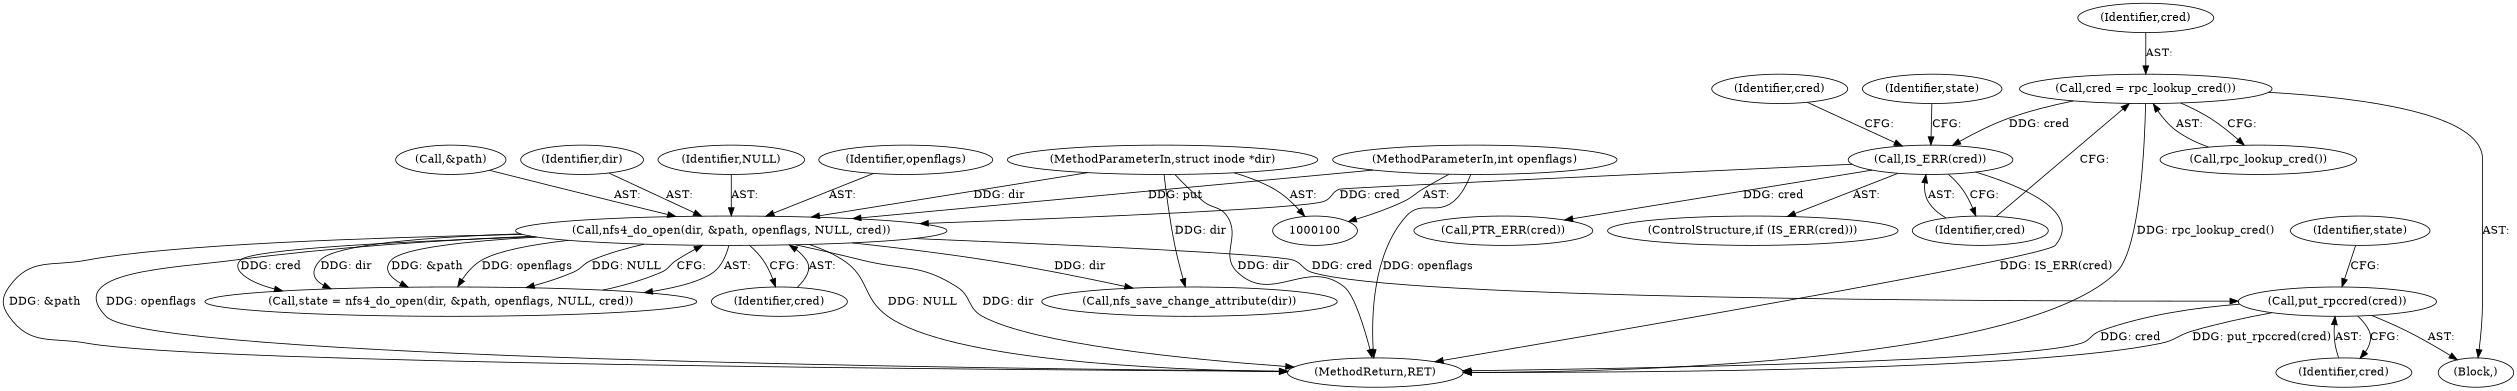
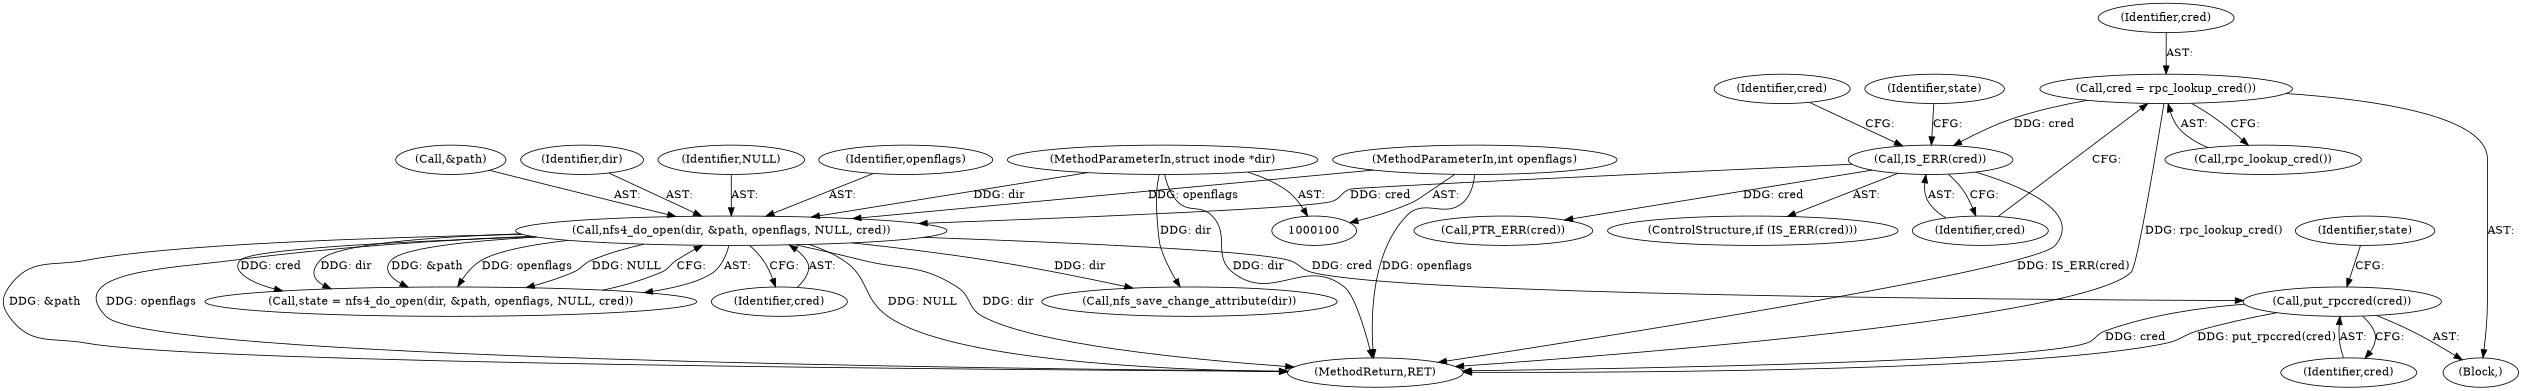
(1175, 195) -> (1194, 195)
